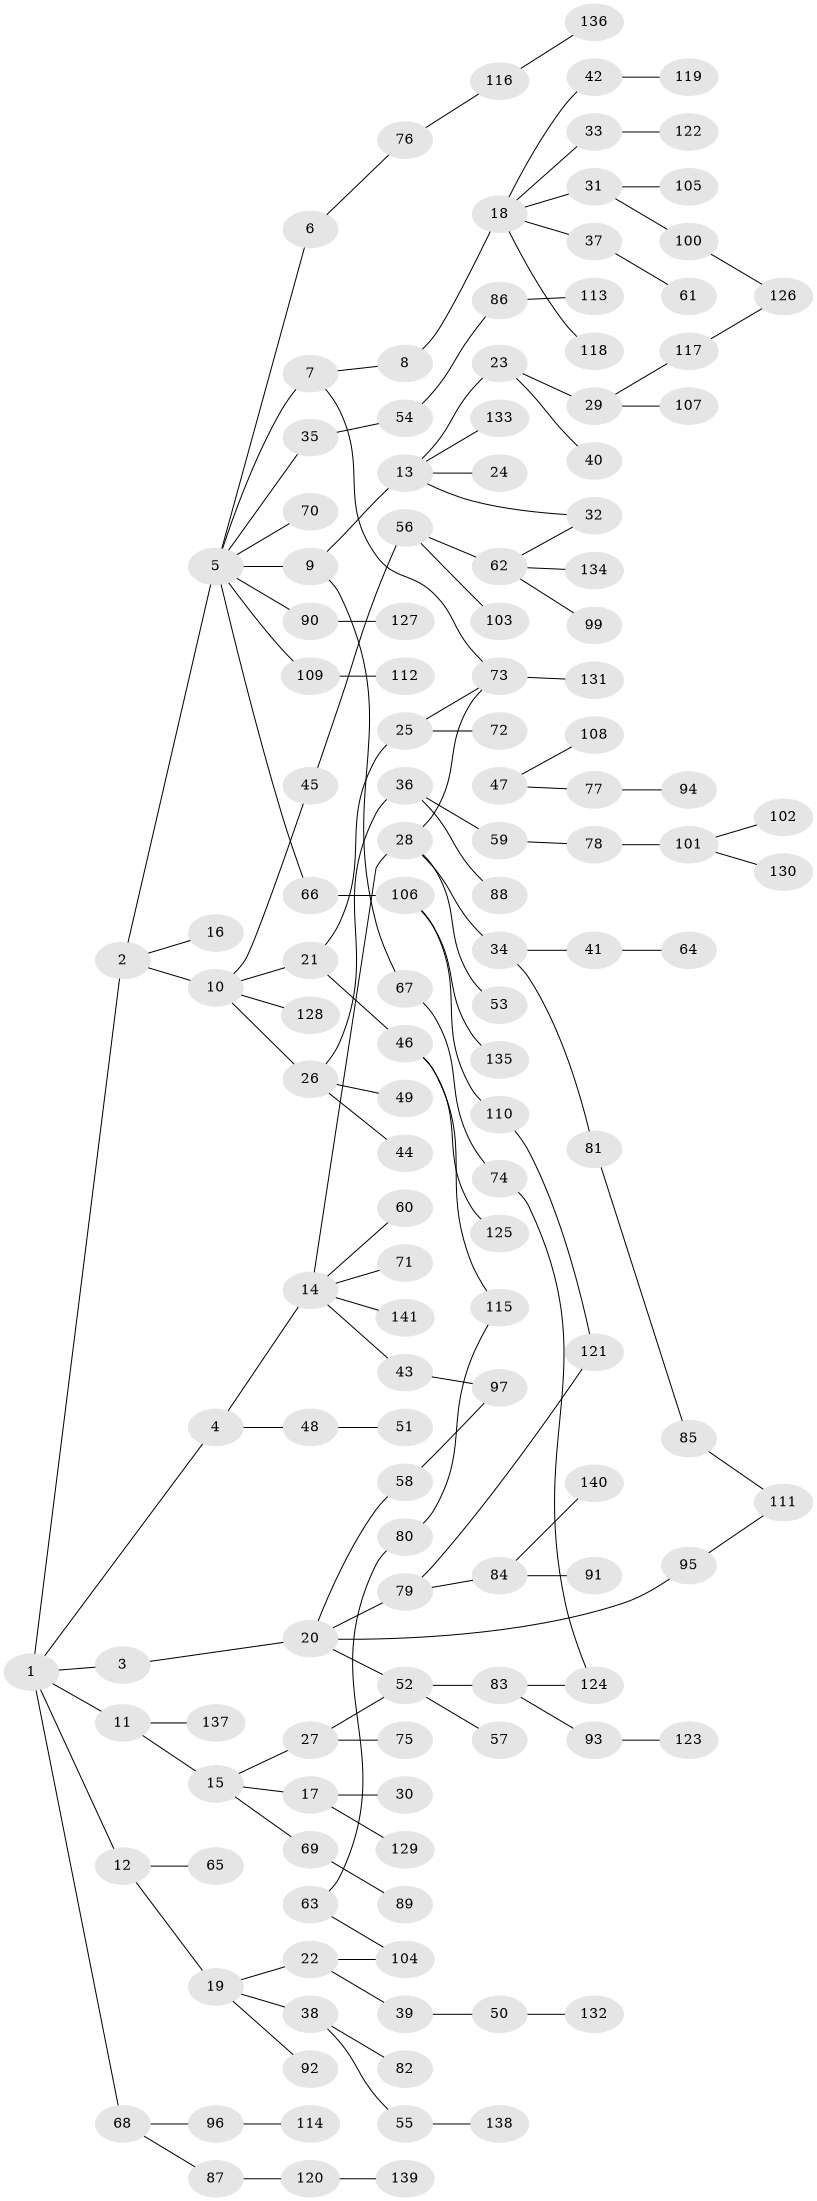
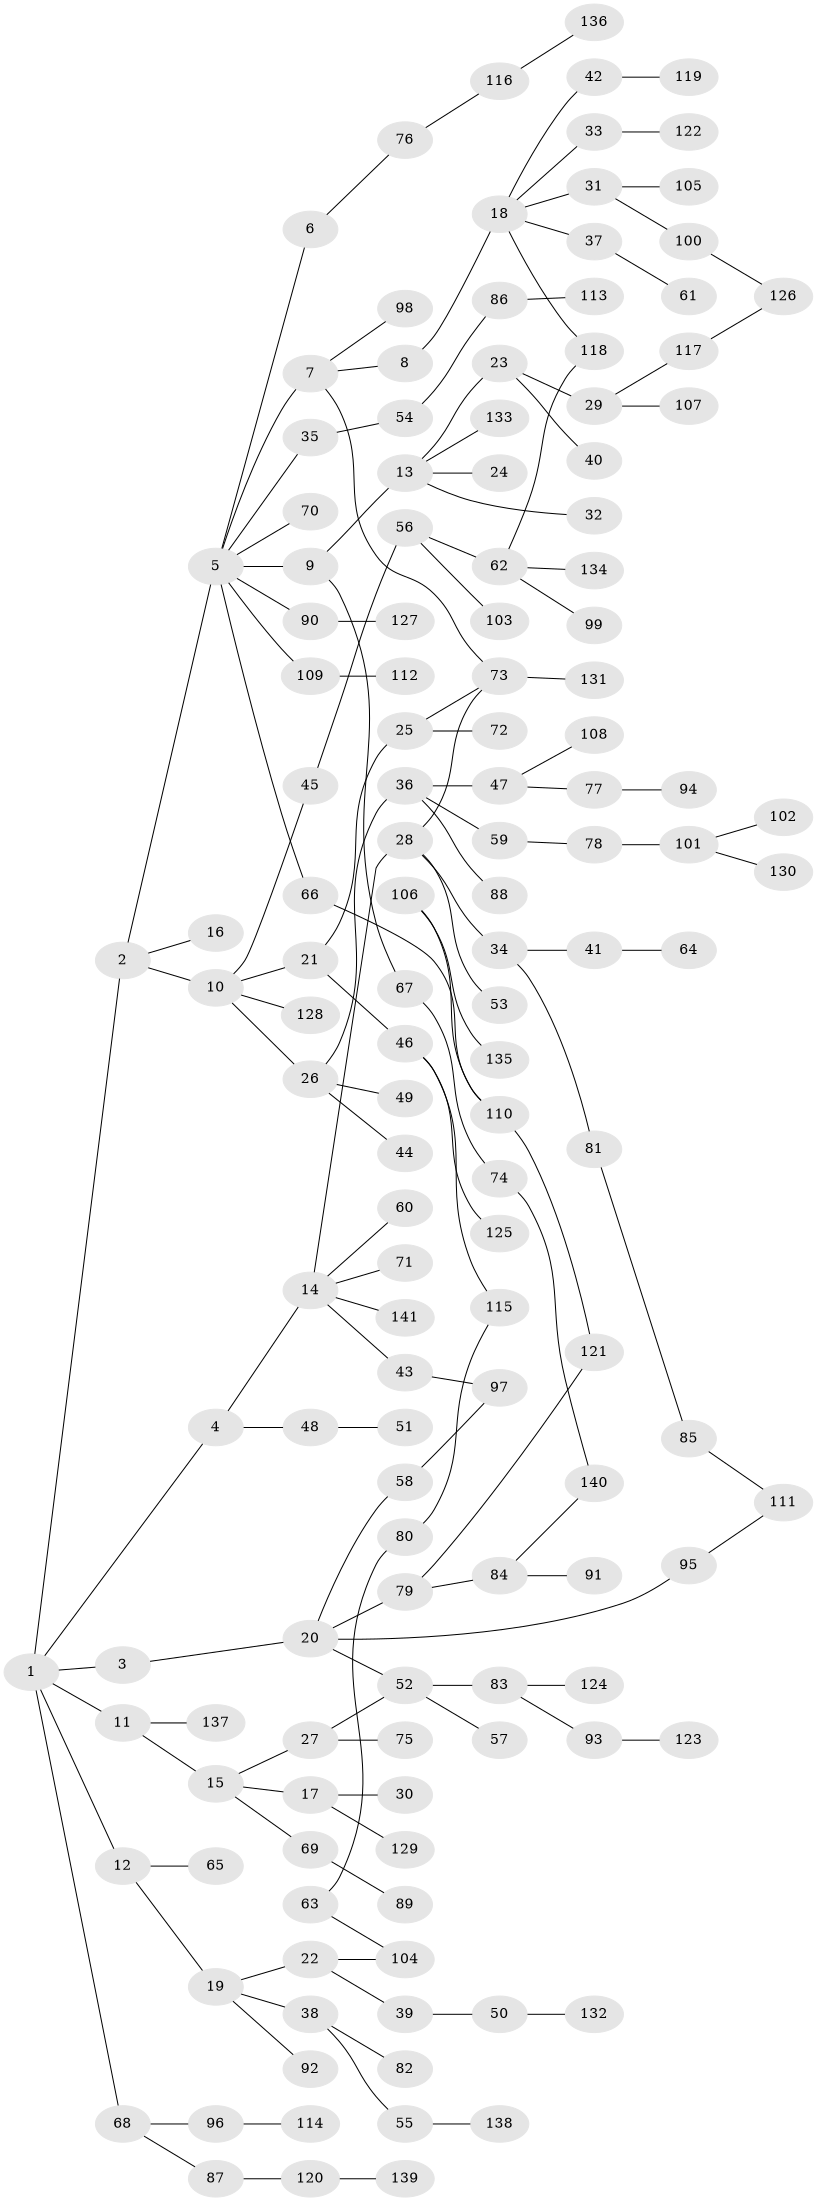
none -> (405, 309)
(547, 541) -> (540, 456)
none -> (454, 786)
(362, 895) -> (440, 970)
(559, 1428) -> (557, 1327)
